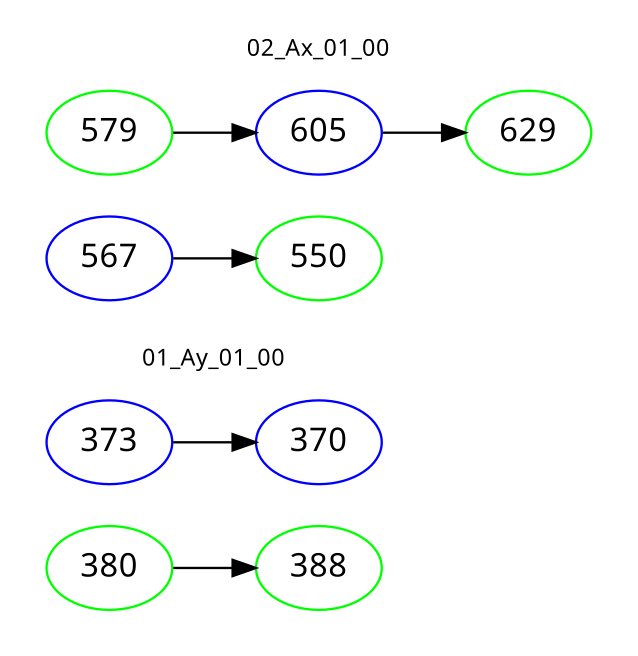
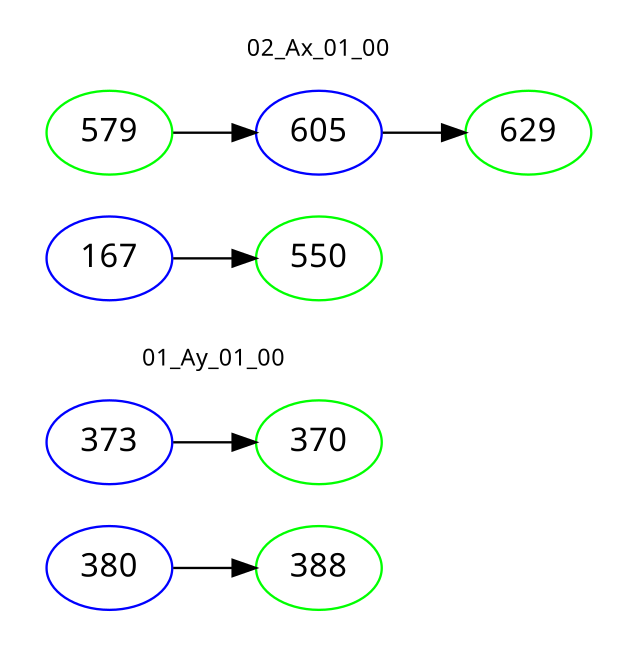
(109, 258) -> (109, 258)
(319, 442) -> (319, 442)
(109, 568) -> (109, 568)
